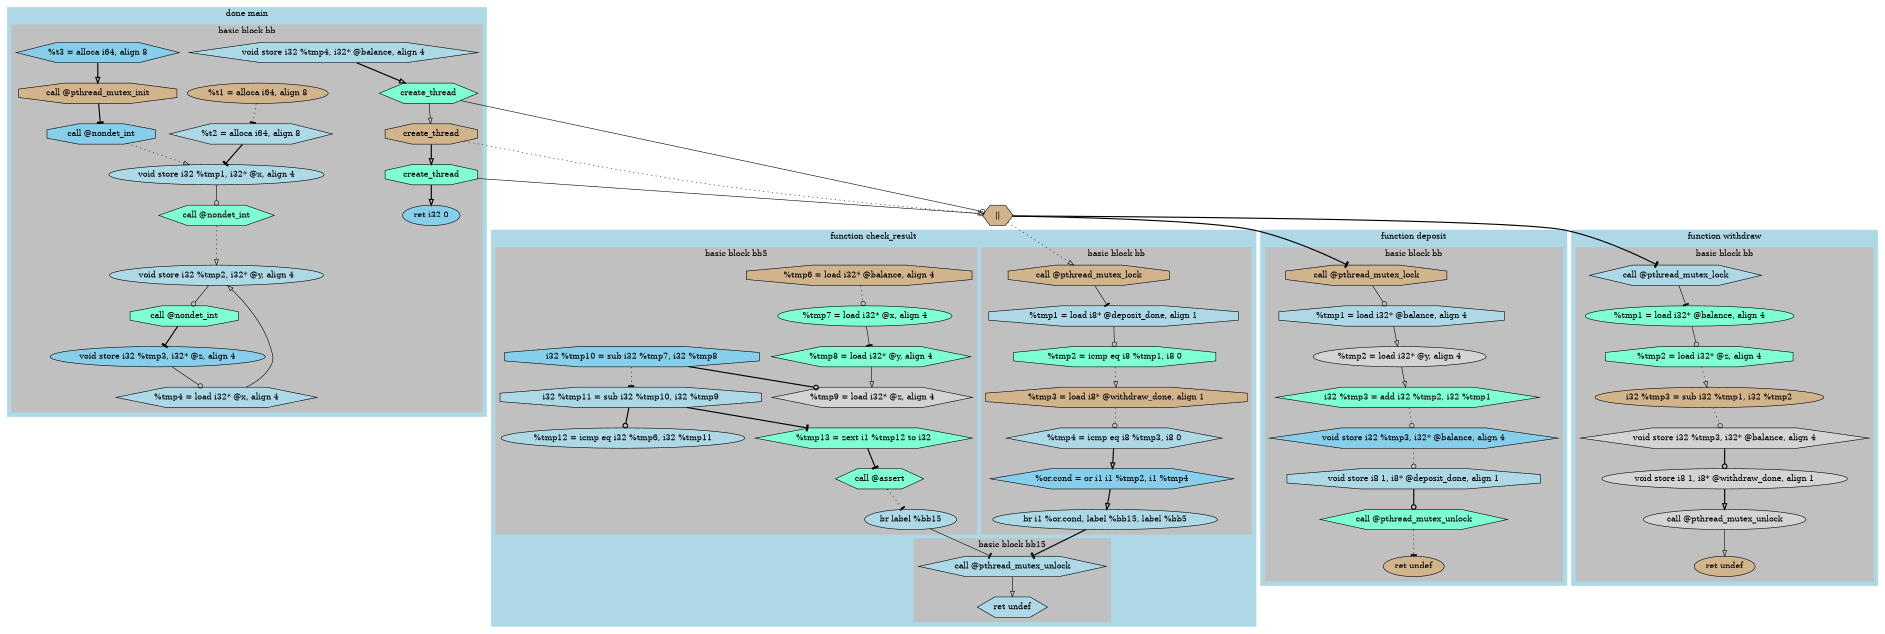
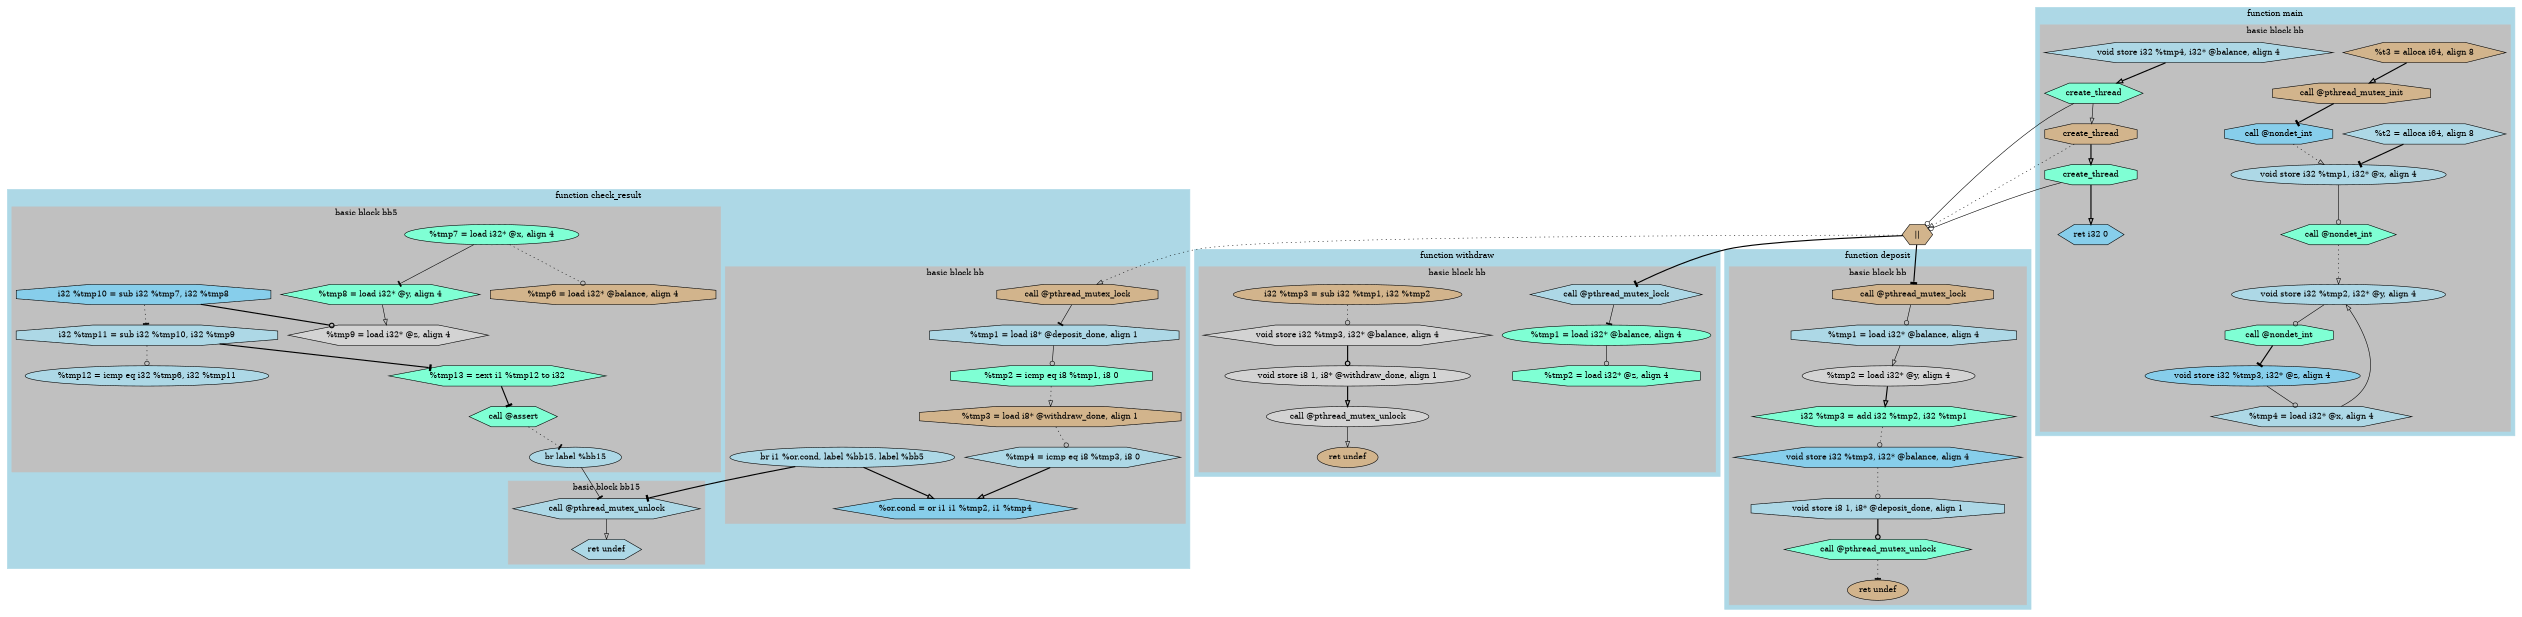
(247, 14) -> (2275, 14)
(98, 53) -> (2424, 53)
(258, 93) -> none
(431, 215) -> (2091, 235)
(862, 293) -> (545, 263)
(1403, 374) -> (1887, 393)
(1704, 374) -> none
(627, 416) -> (147, 353)
(1109, 496) -> (896, 482)
